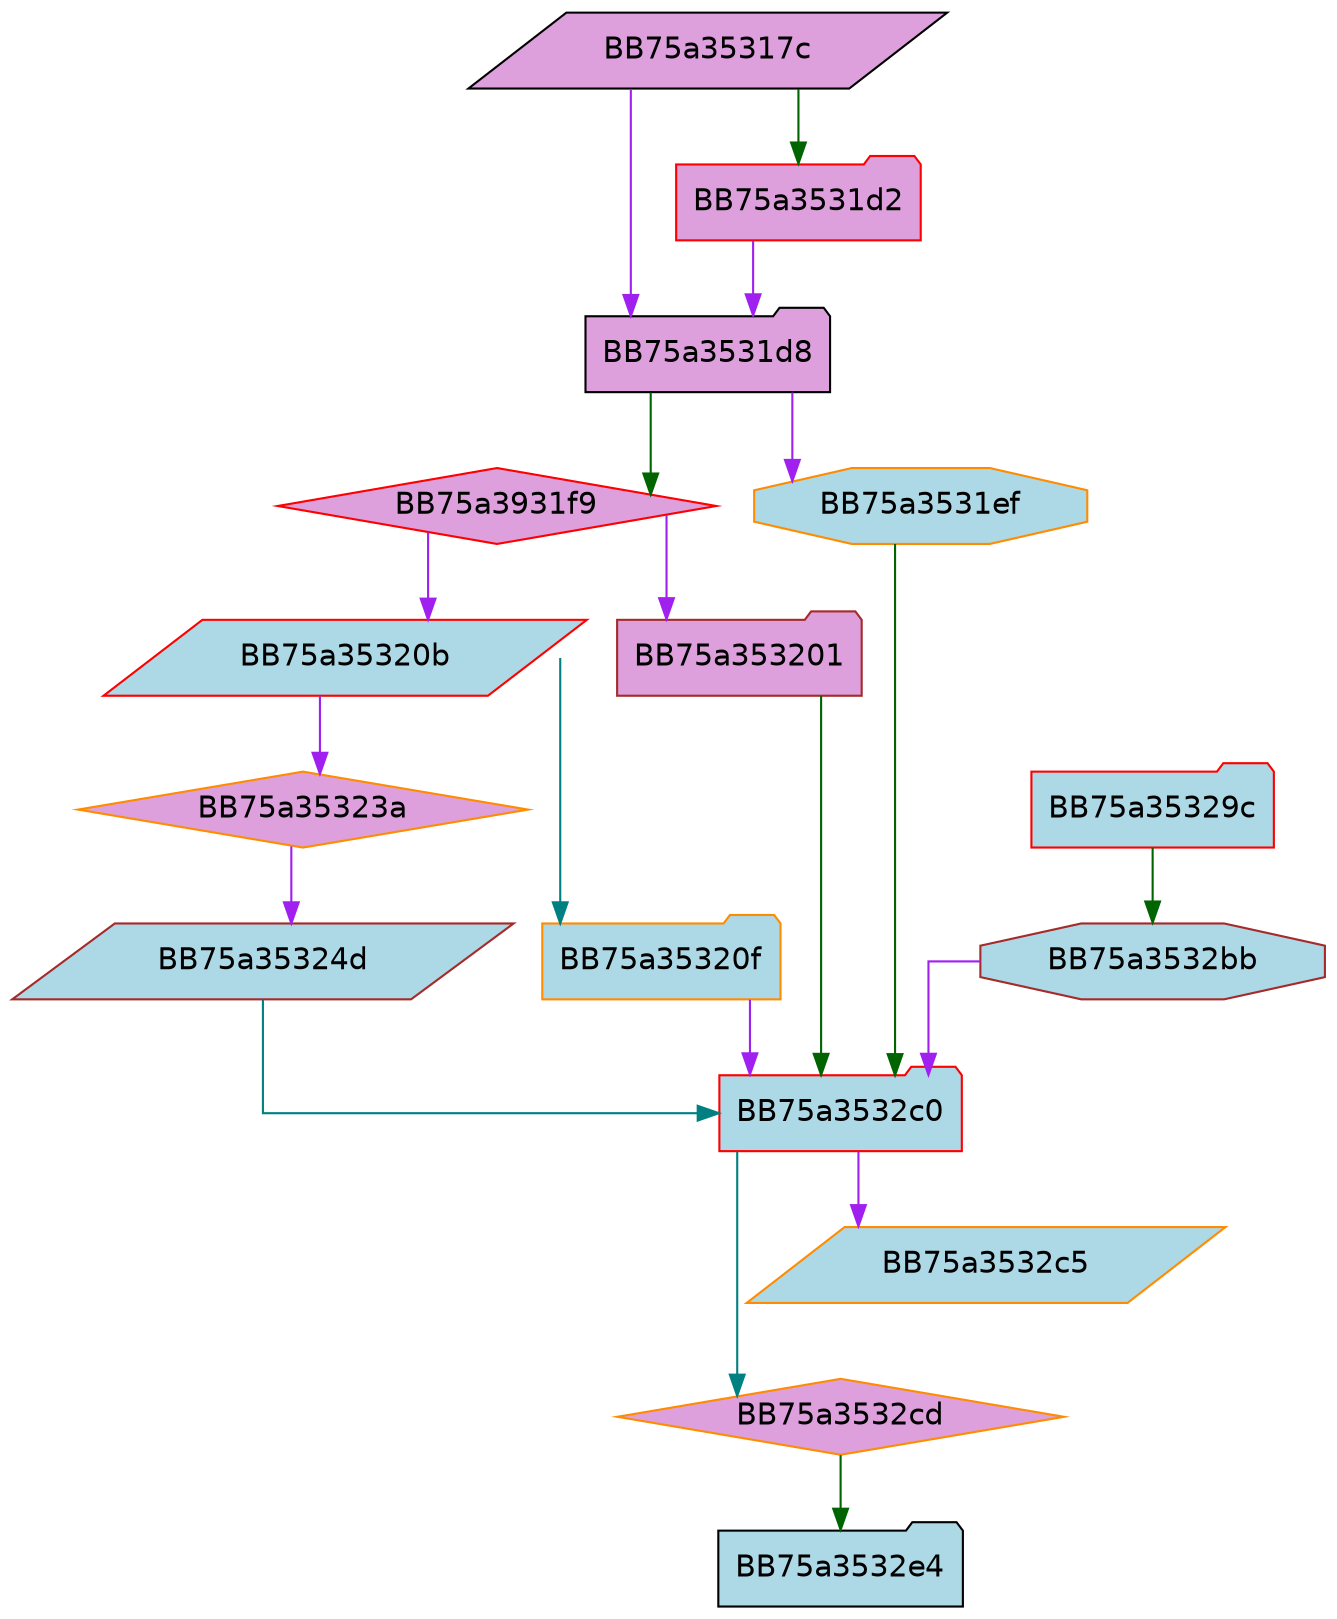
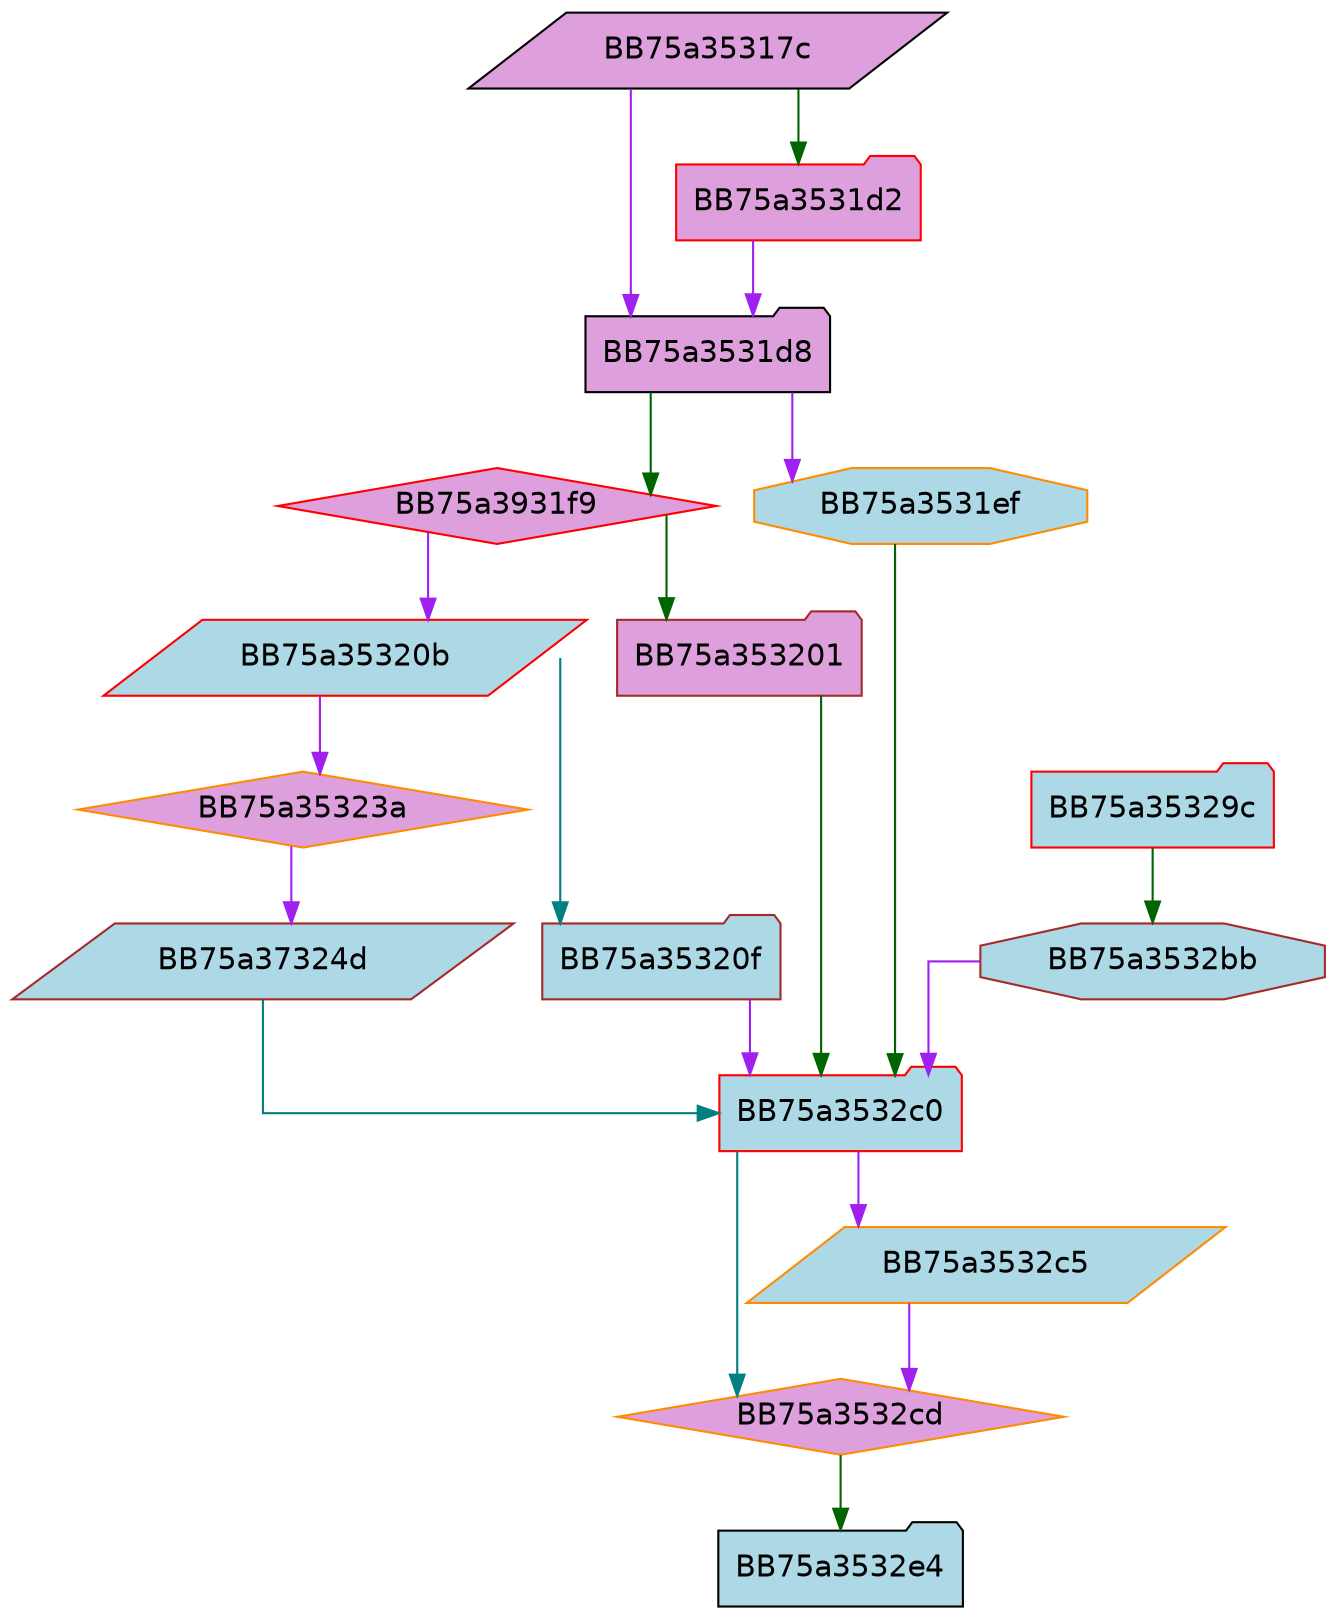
(667, 557) -> (667, 557)
(263, 961) -> (263, 961)
(661, 961) -> (661, 961)
none -> (909, 1336)
